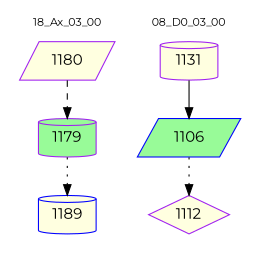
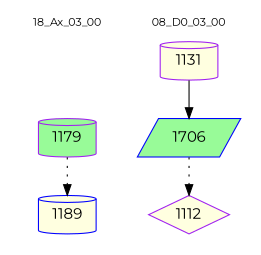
(67, 61) -> none
(189, 138) -> (189, 138)
